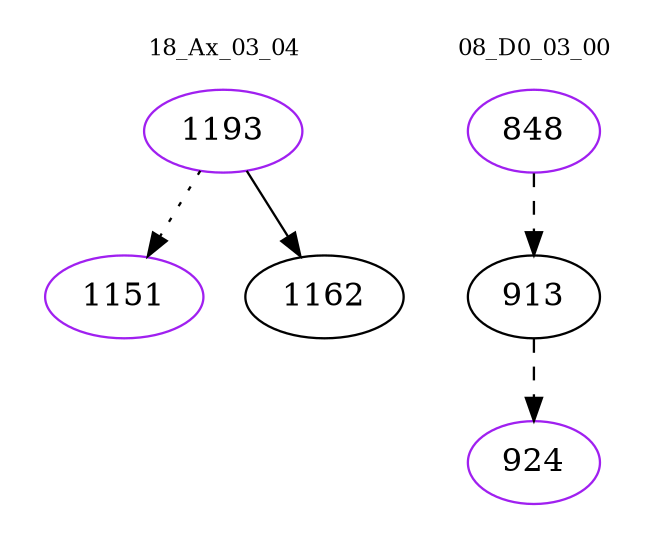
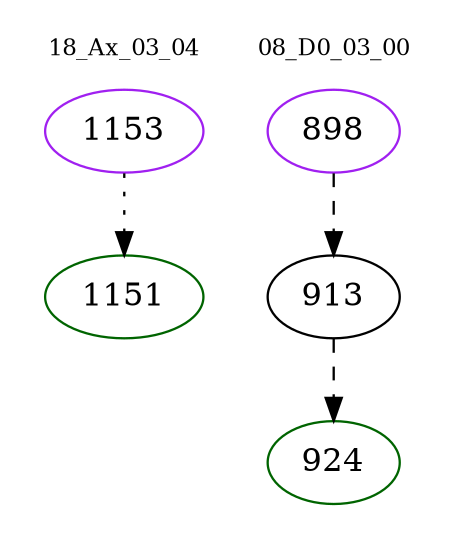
(223, 131) -> (124, 131)
(534, 131) -> (334, 131)
(124, 297) -> (124, 297)
(324, 297) -> none
(534, 463) -> (334, 463)
